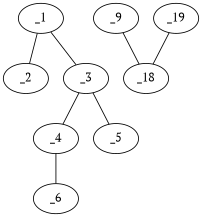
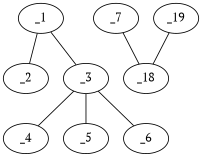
(116, 18) -> (116, 18)
(56, 169) -> (116, 108)
